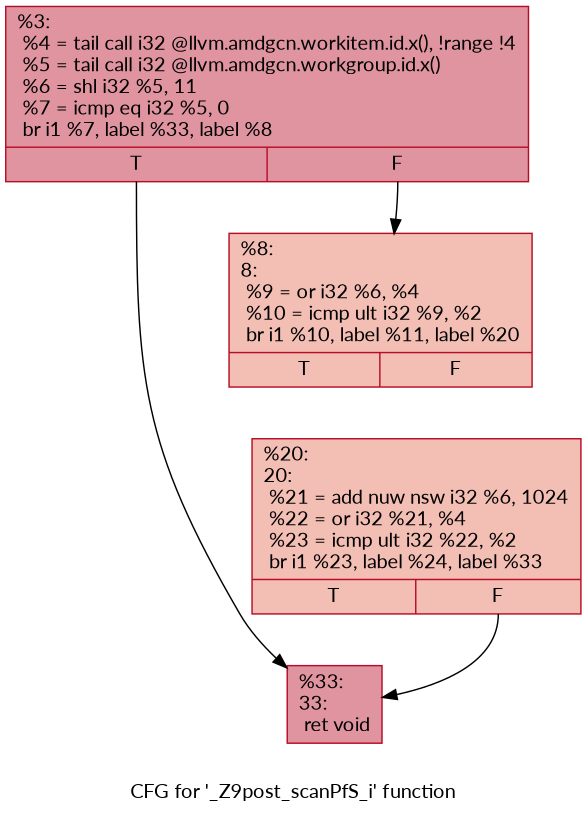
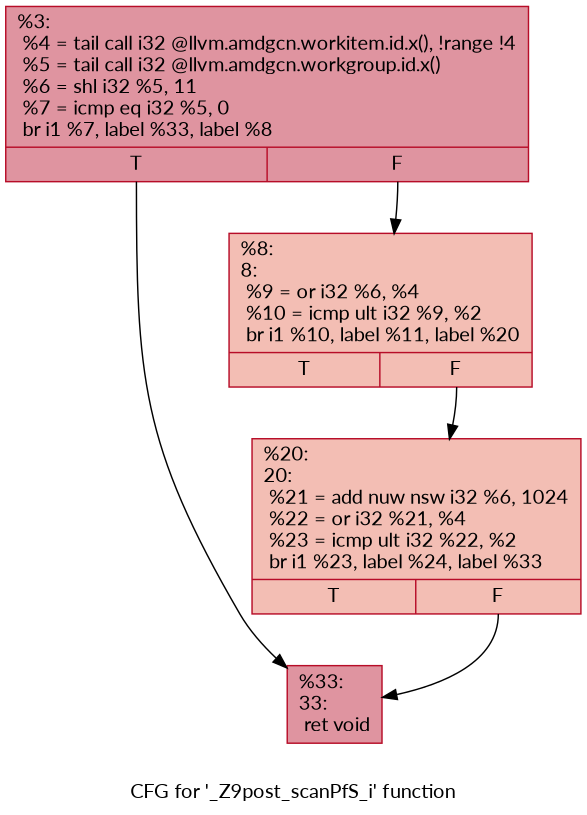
none -> (456, 406)
